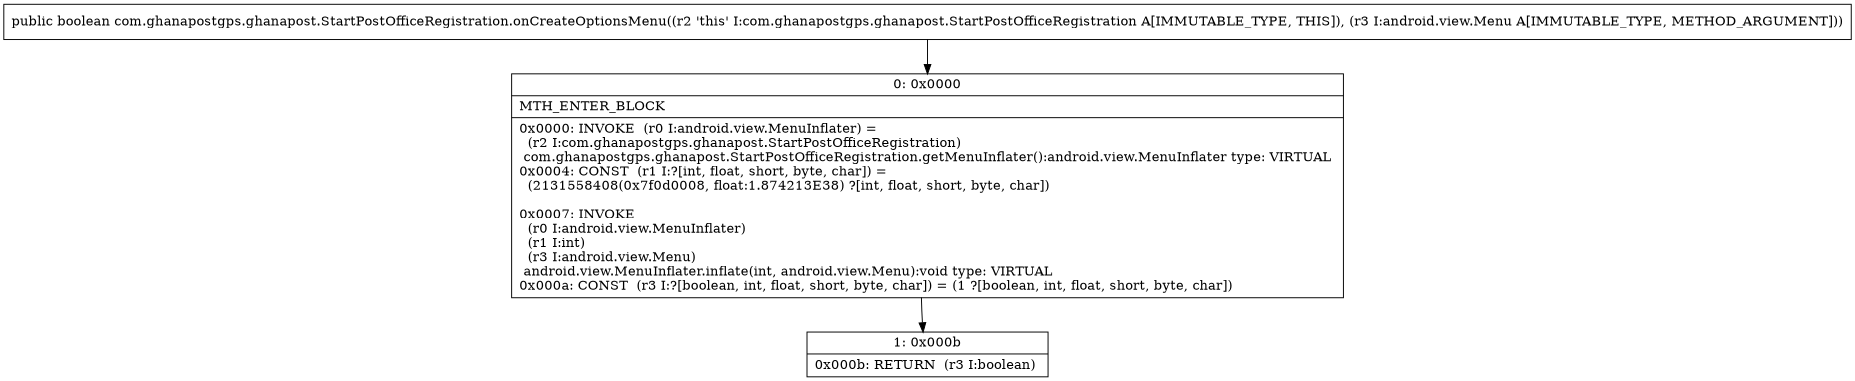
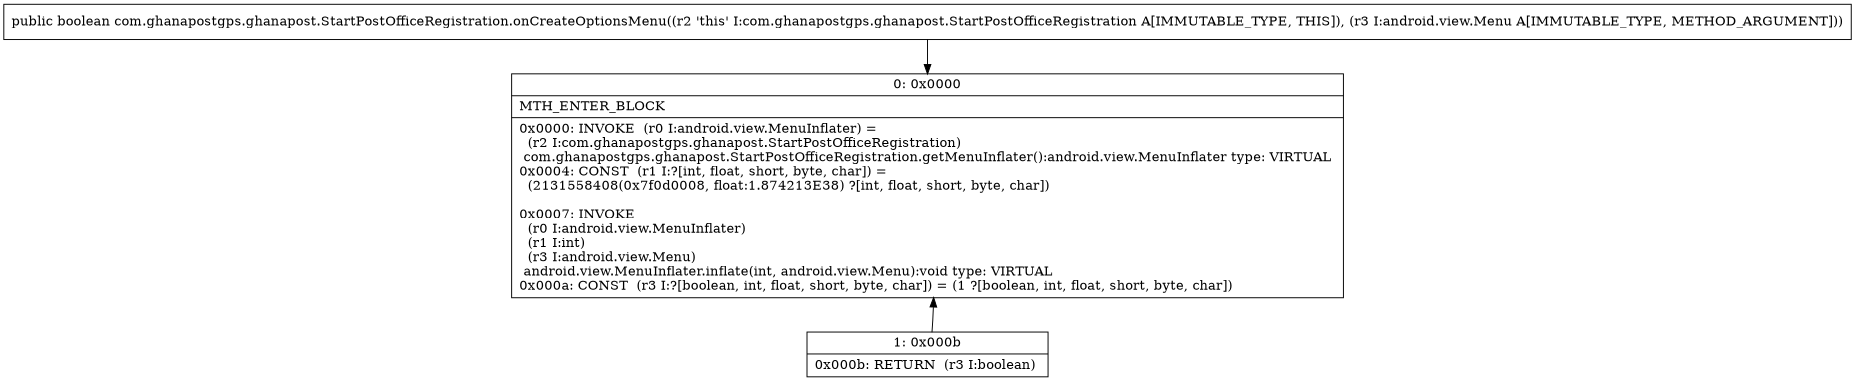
(922, 310) -> (933, 320)
